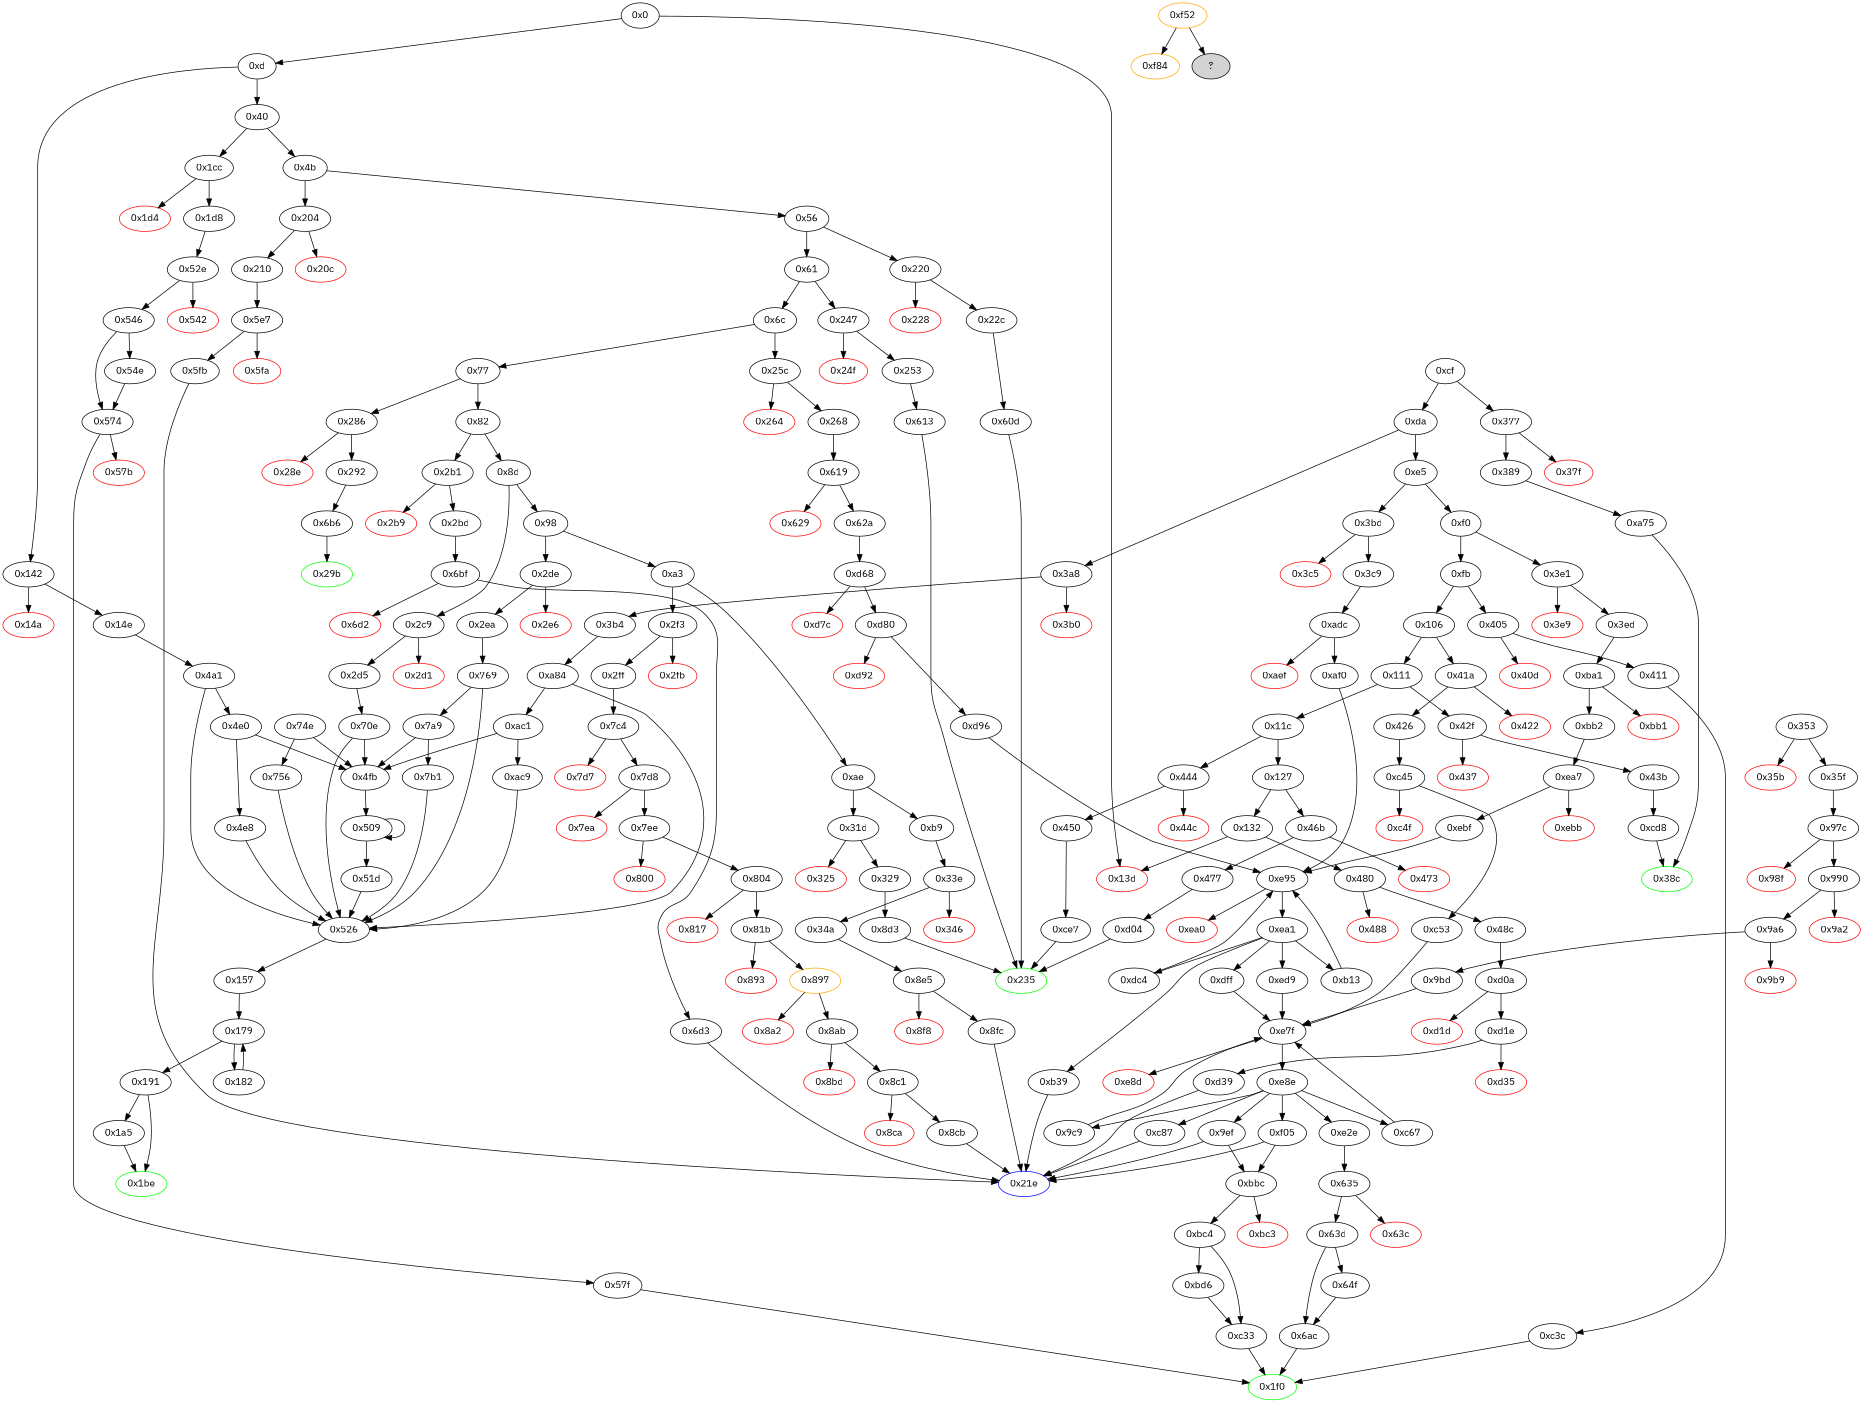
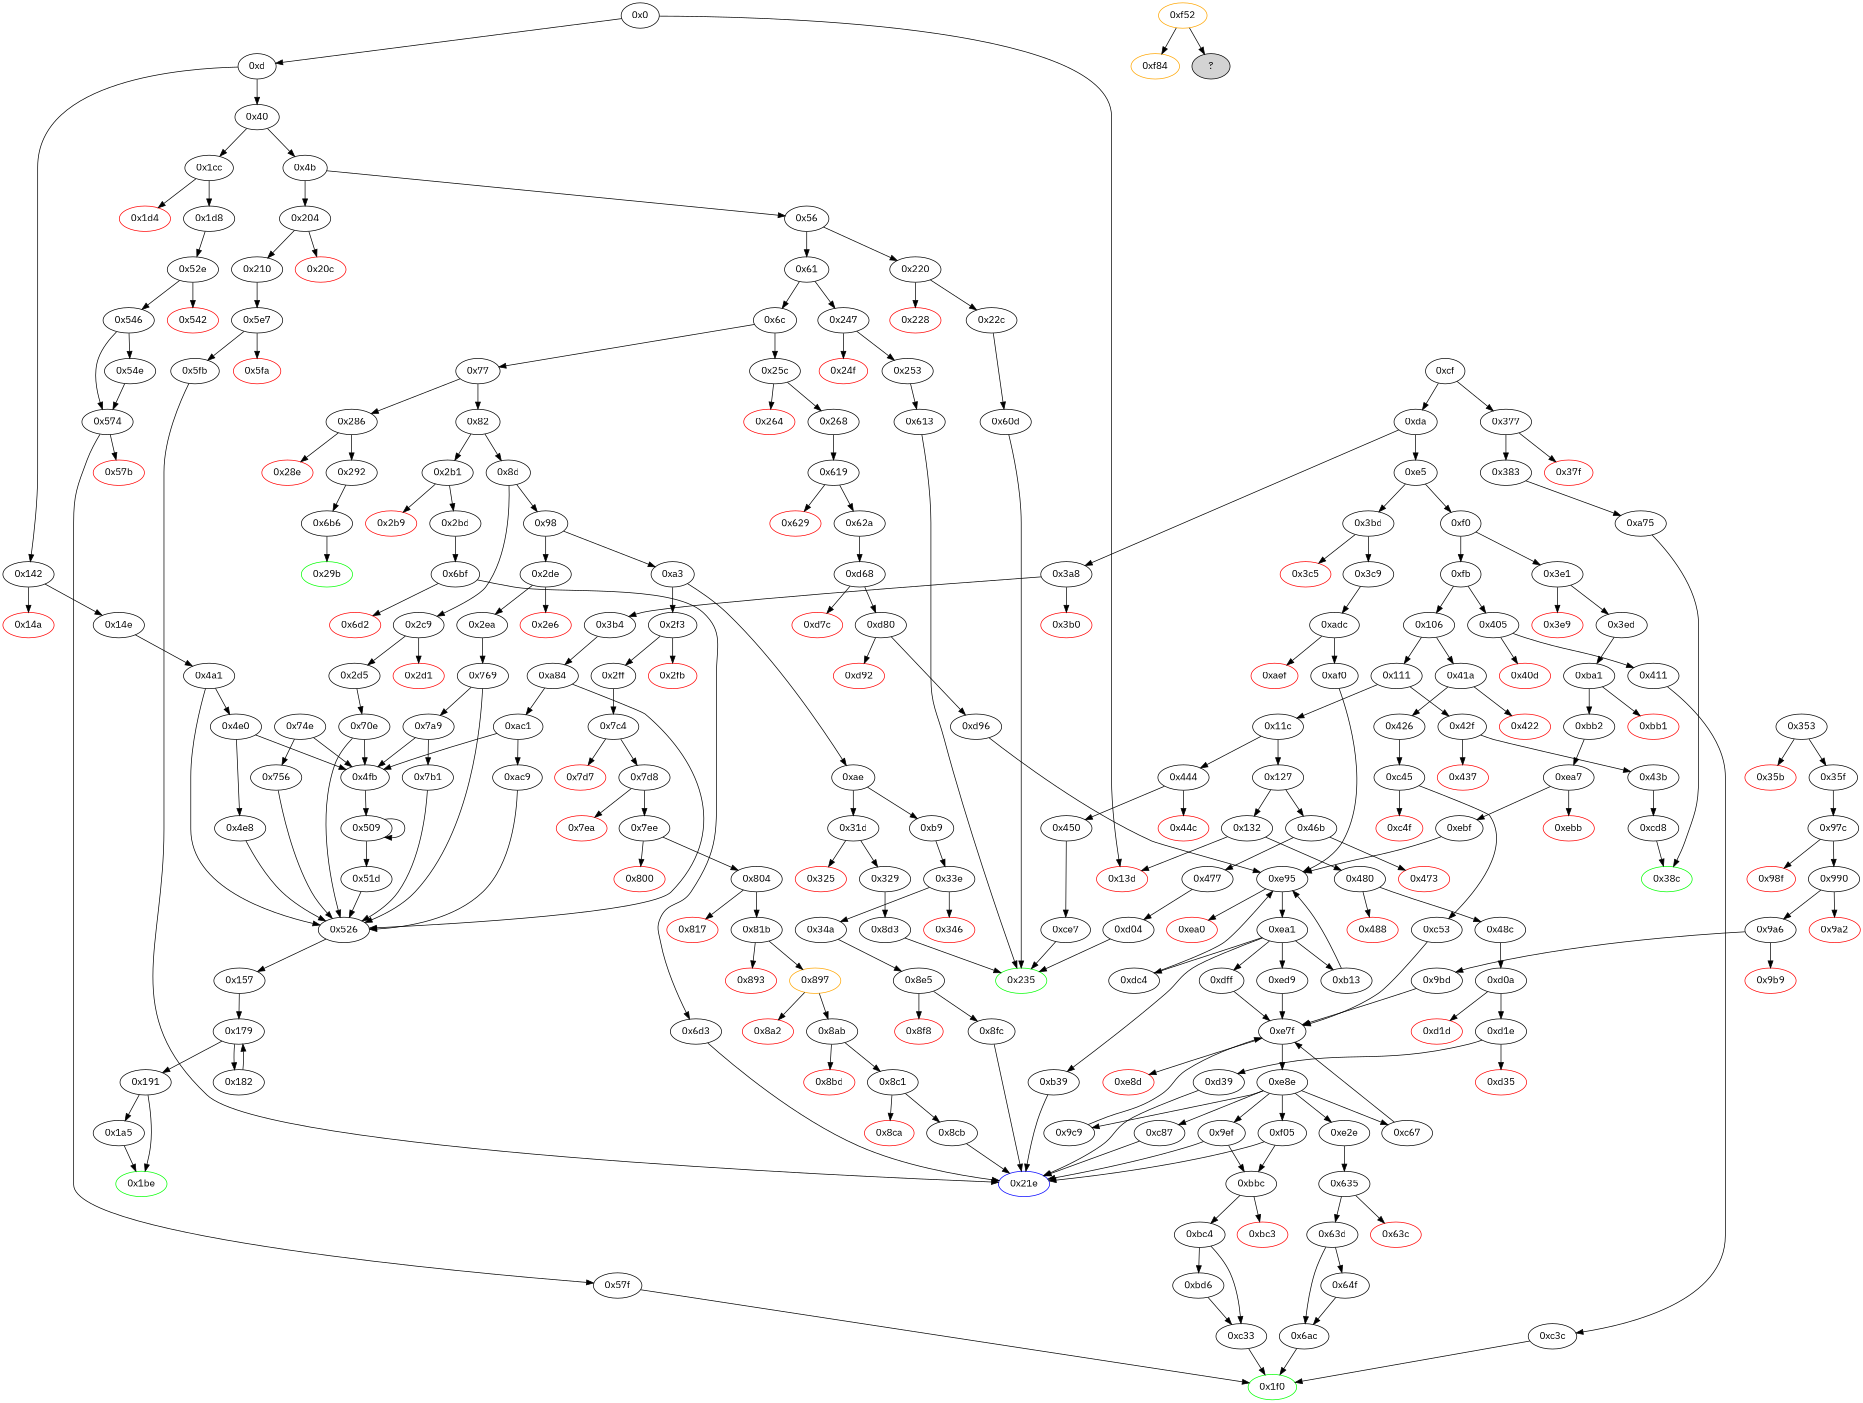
(1506, 473) -> (1506, 473)
